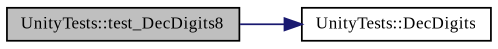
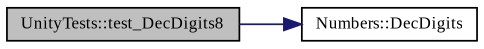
(396, 24) -> (389, 24)
